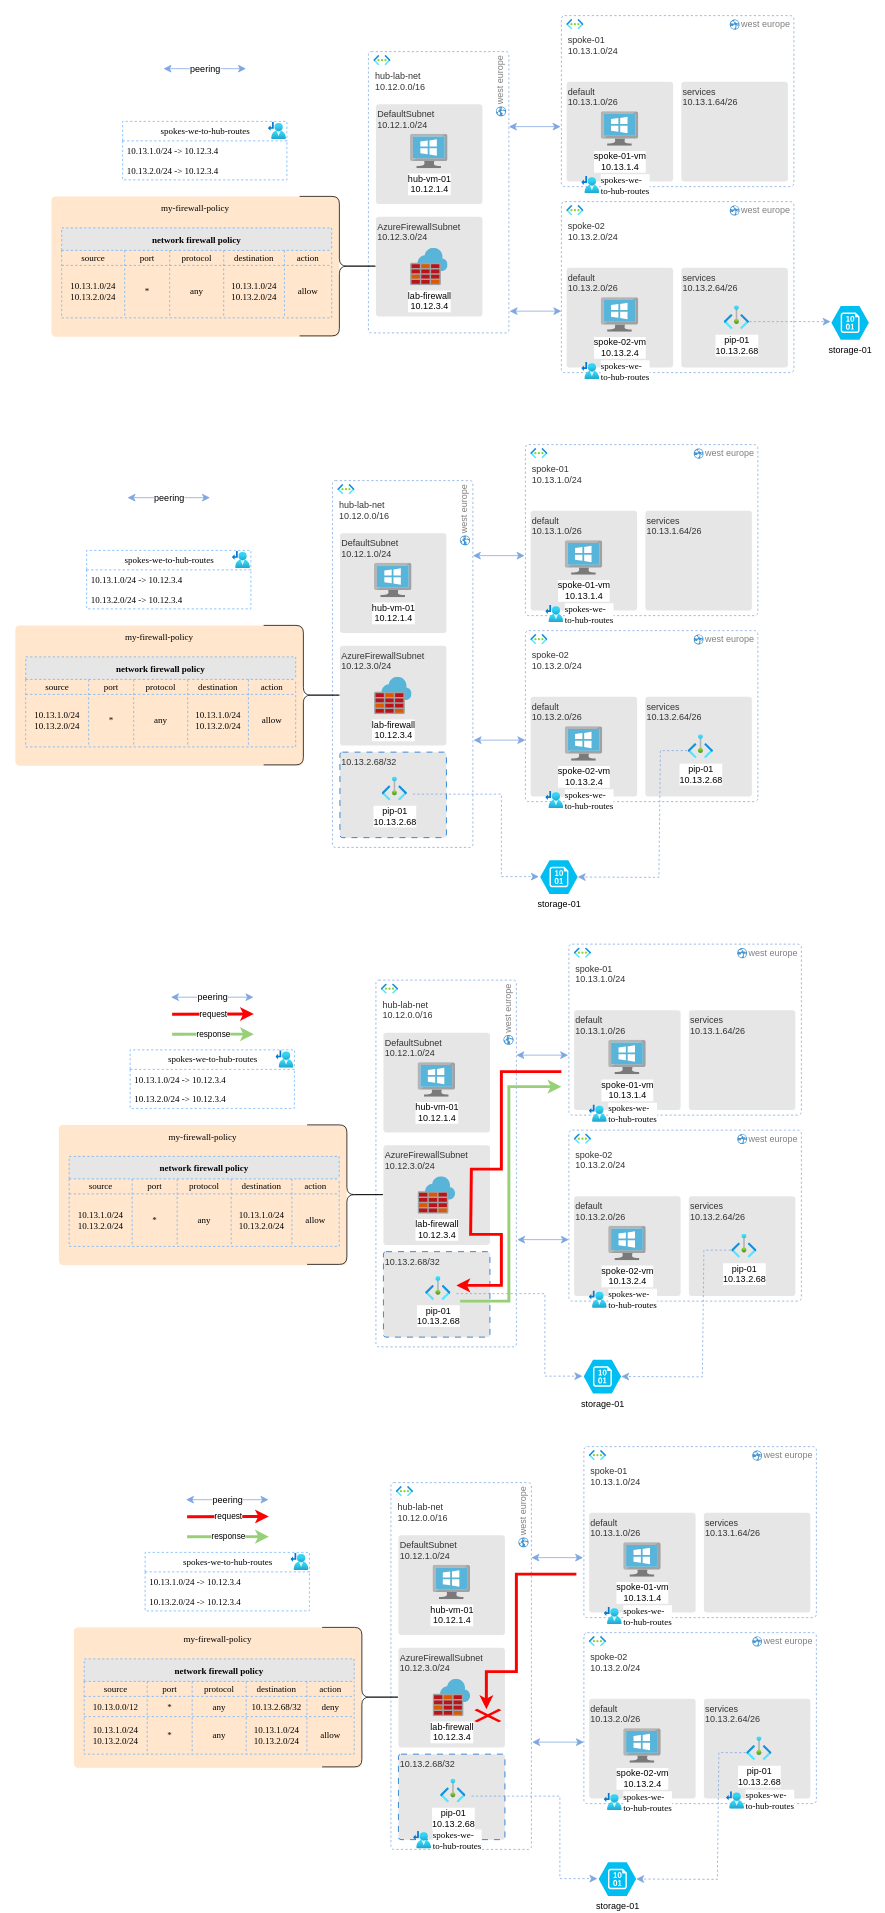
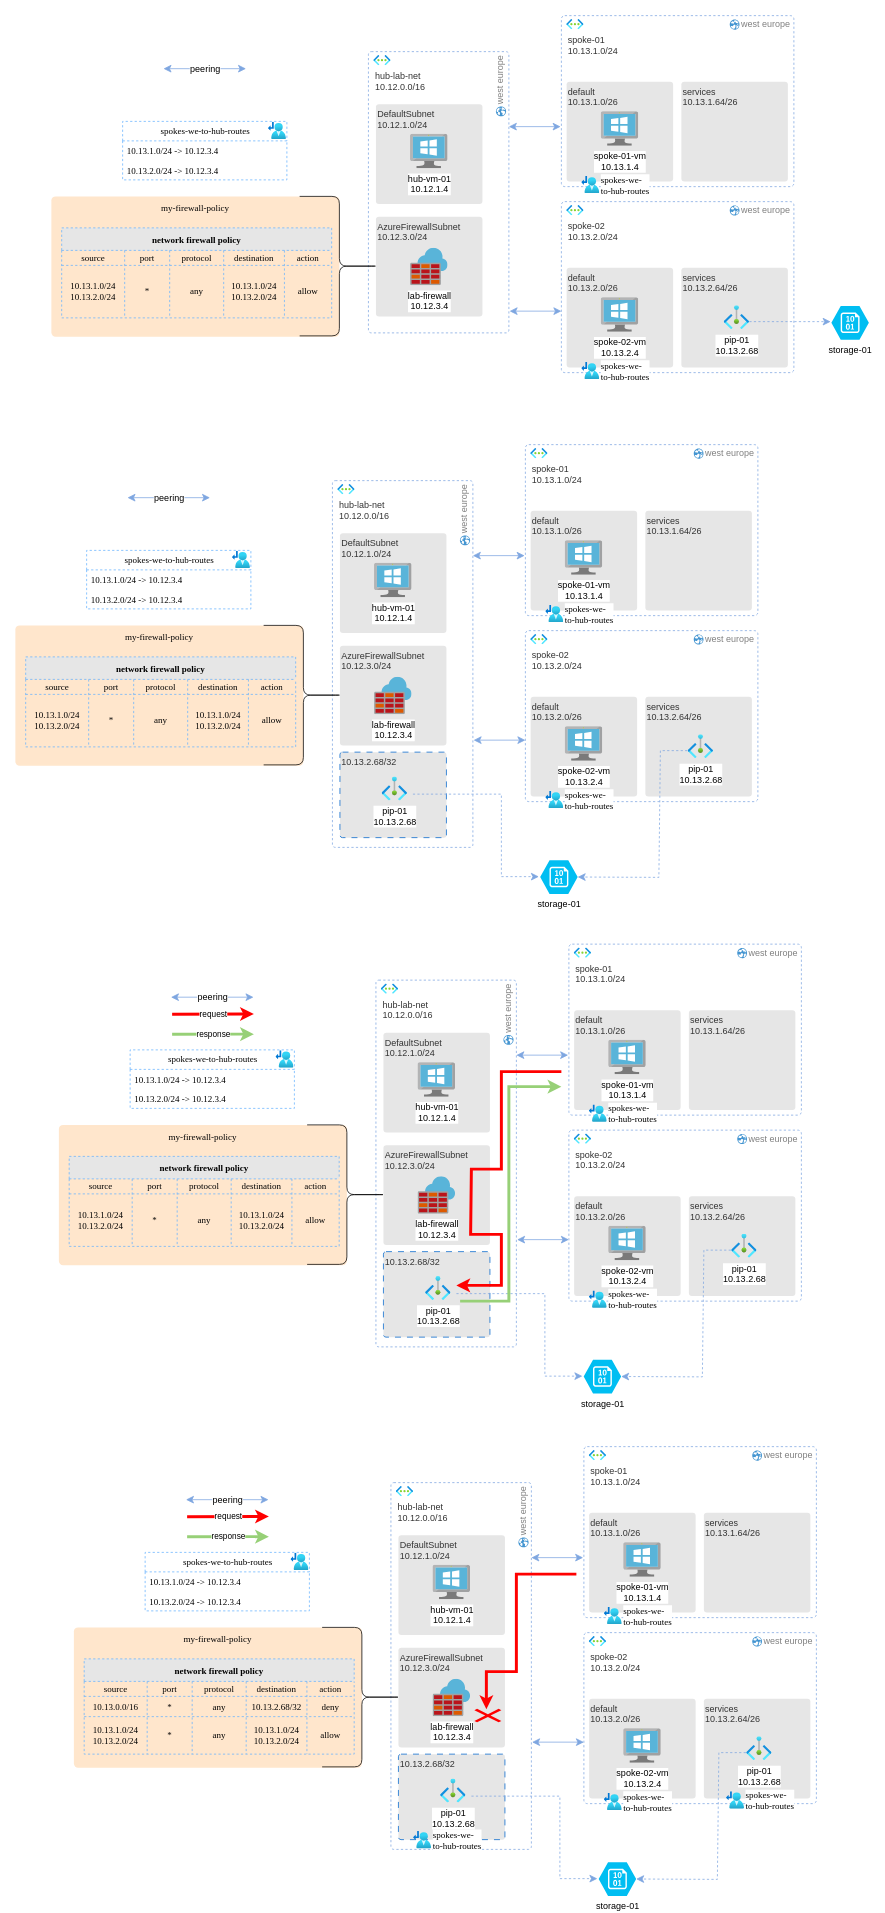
(116, 1707) -> (116, 1707)
